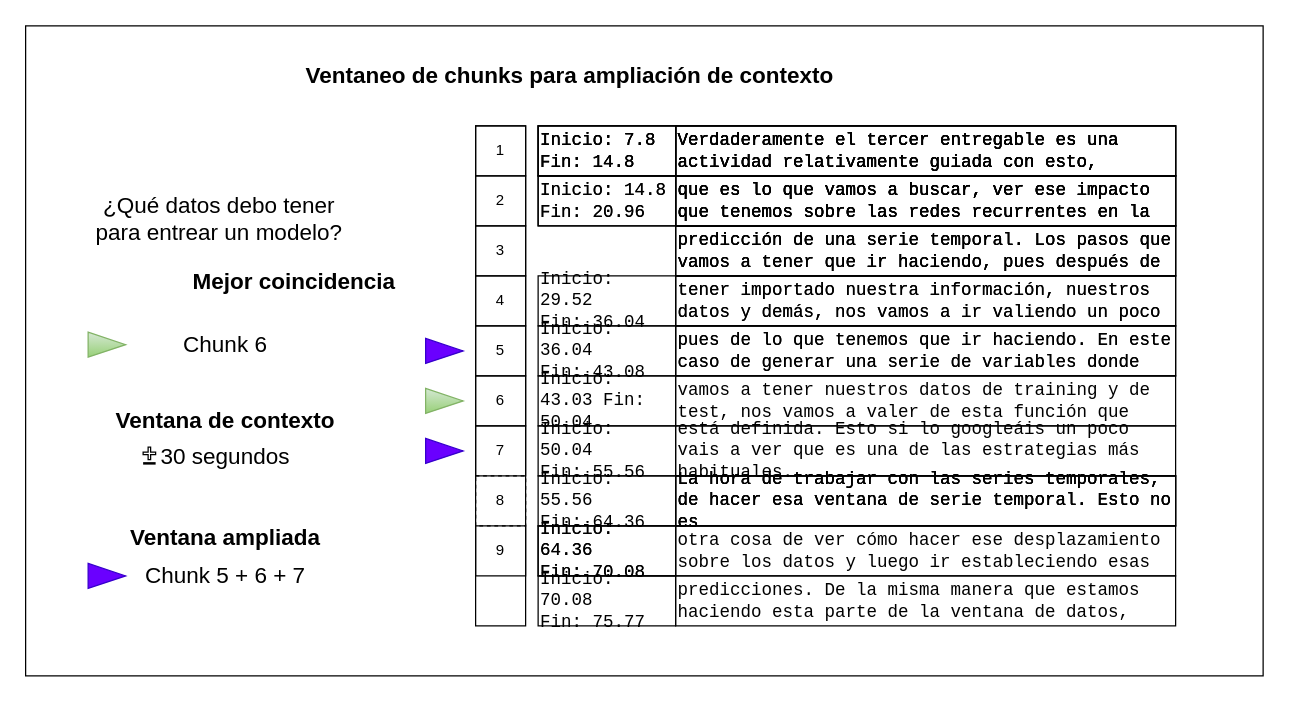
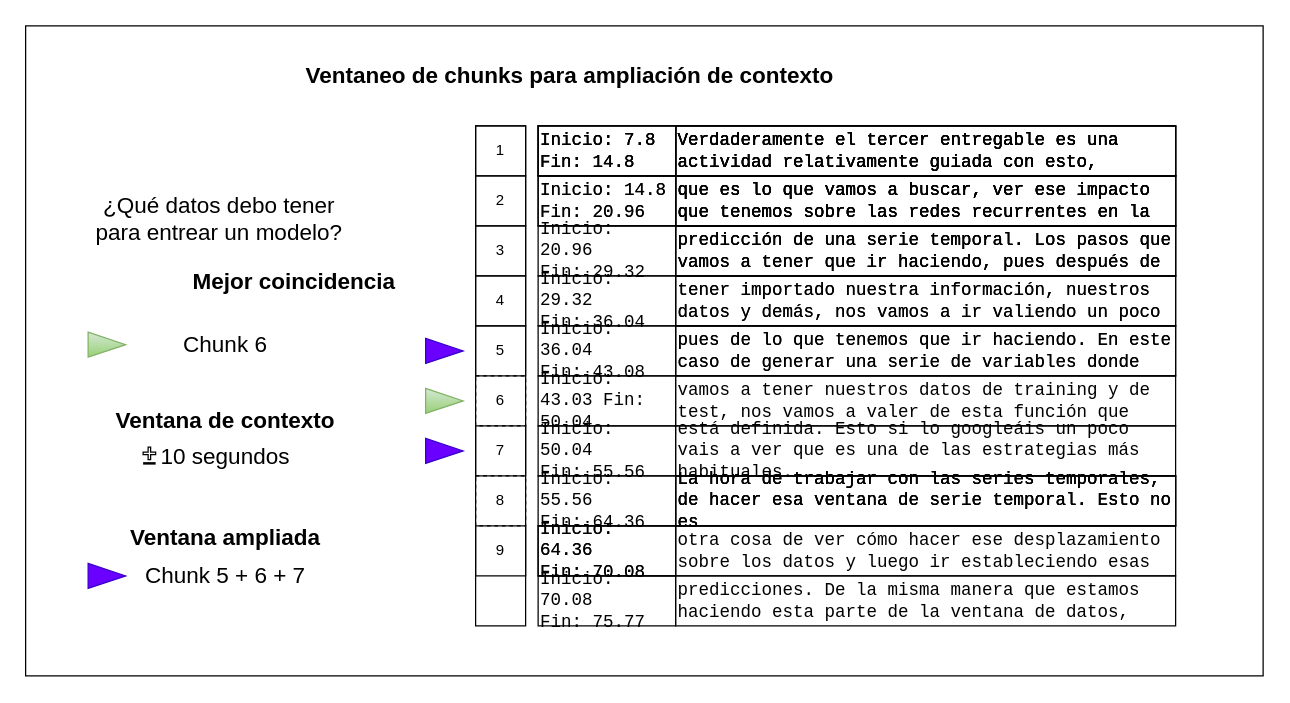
none -> (607, 251)
(585, 301) -> (585, 301)
(501, 401) -> (501, 401)
(226, 457) -> (226, 457)
